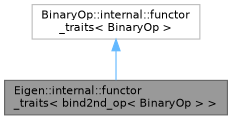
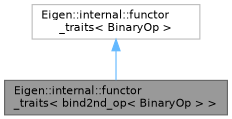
(116, 22) -> (116, 22)
